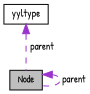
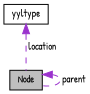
(41, 47) -> (41, 47)
